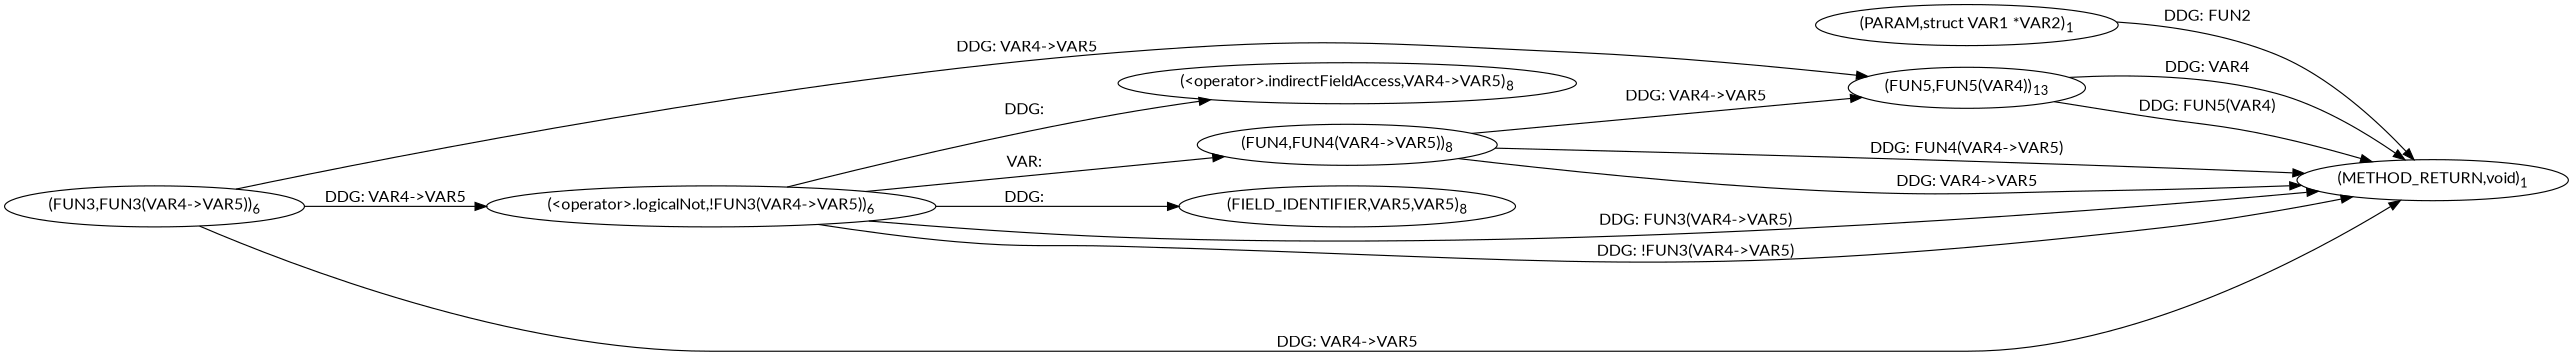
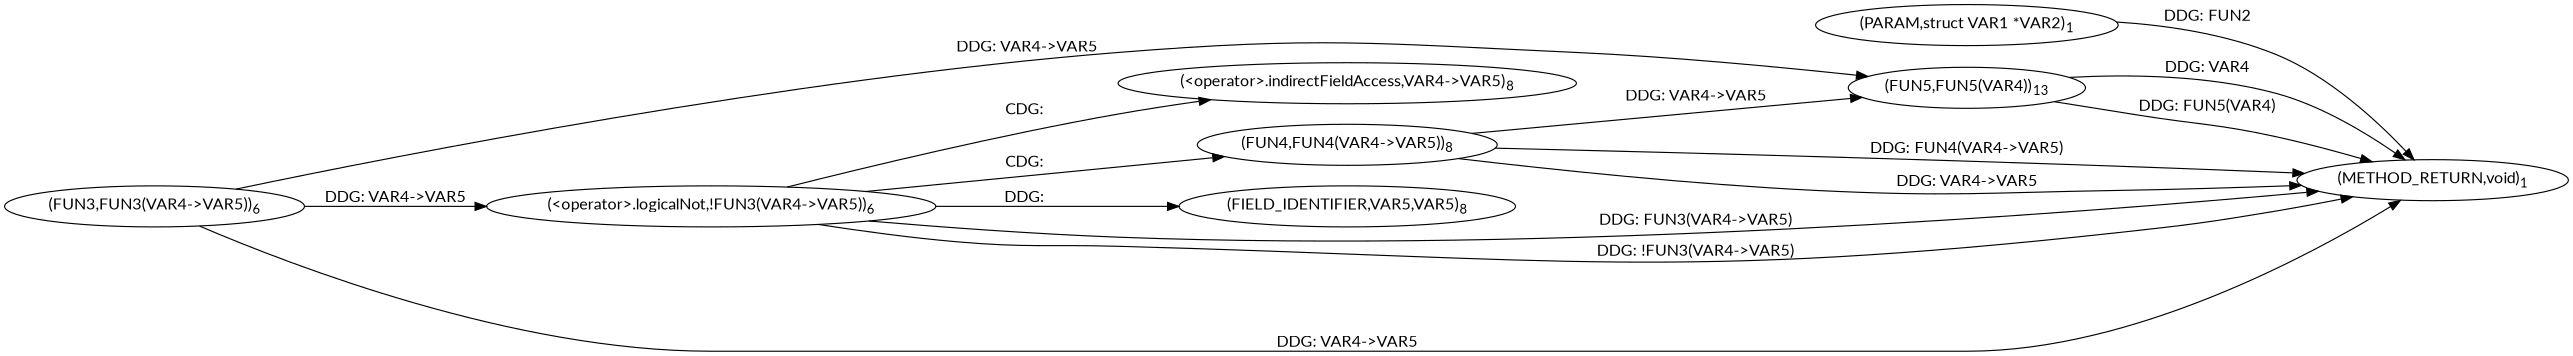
(1027, 110) -> (1027, 110)
(1027, 162) -> (1027, 162)
